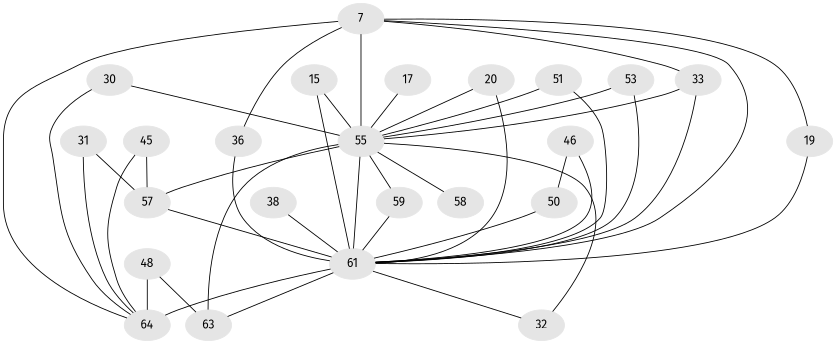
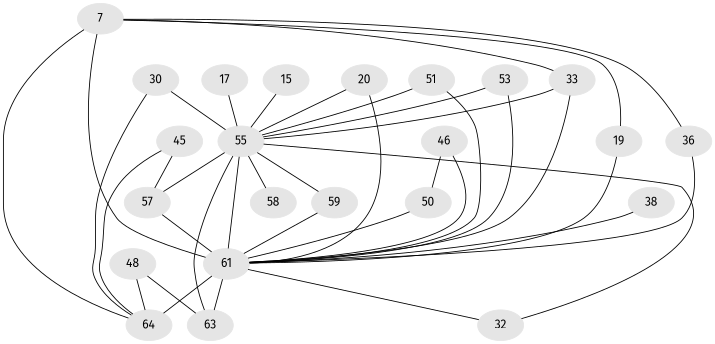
(361, 80) -> none
(83, 141) -> none
(333, 172) -> none
